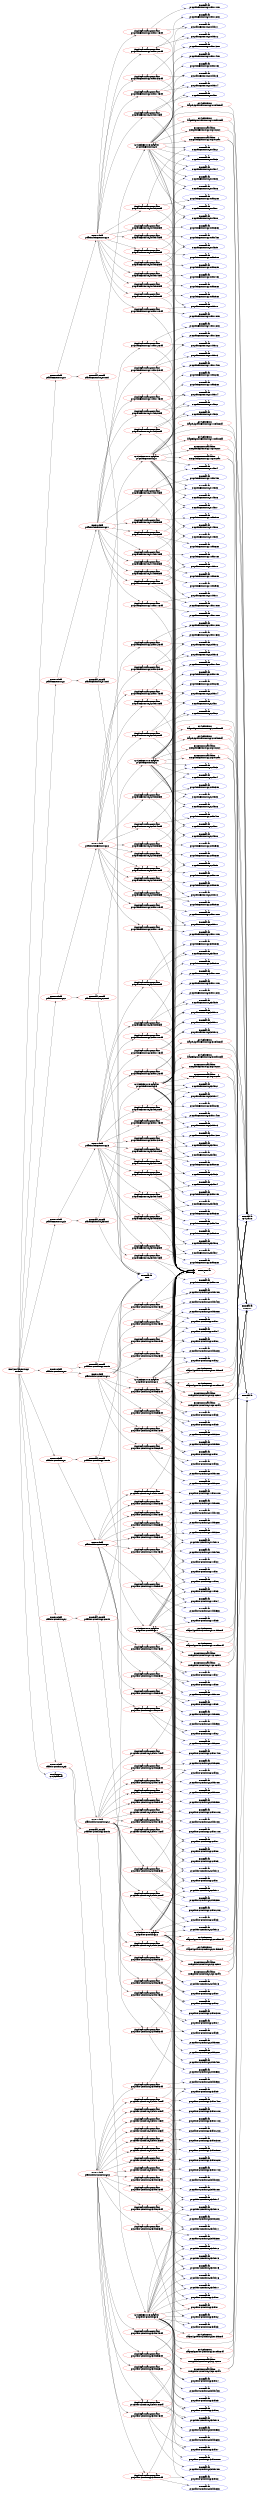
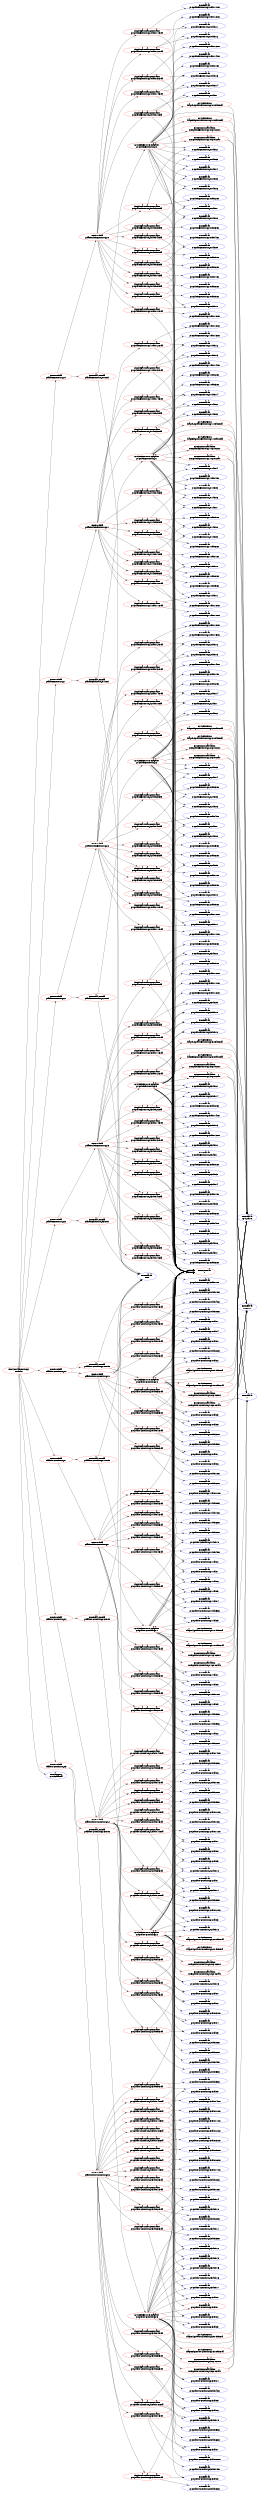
none -> (173, 407)
(173, 943) -> none
